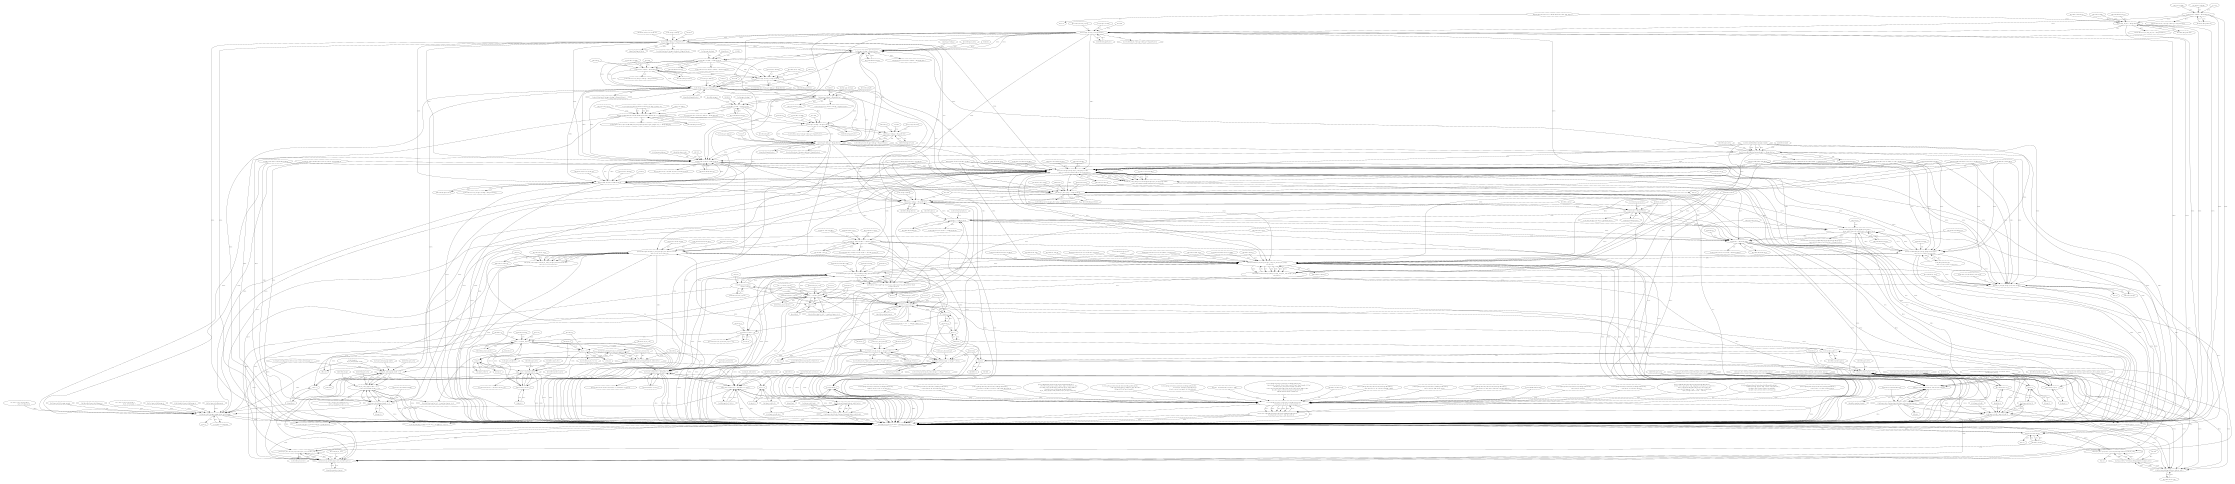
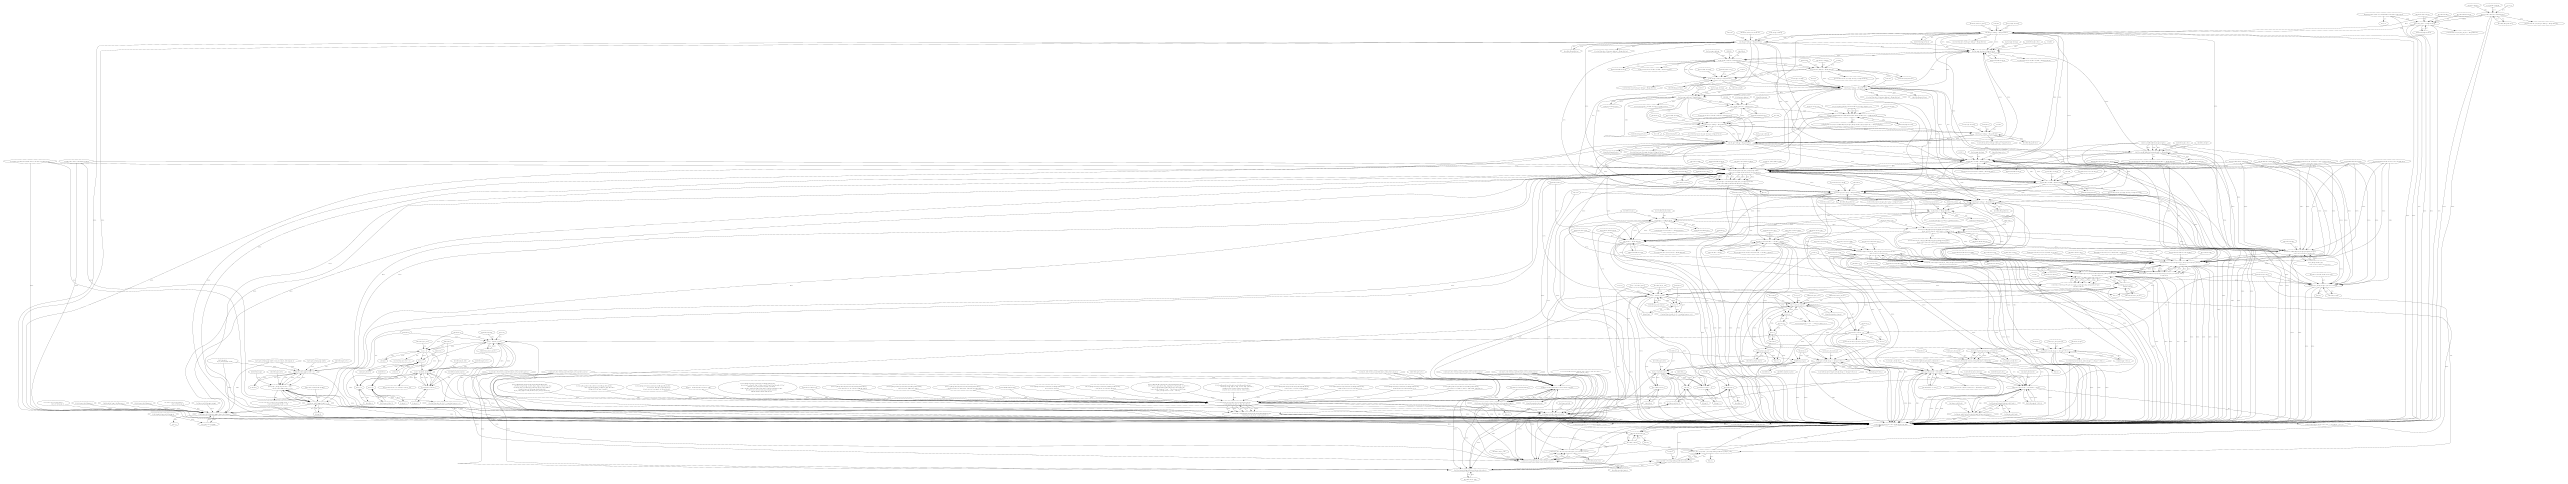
(907, 161) -> none
(980, 361) -> (1800, 361)
(147, 410) -> (186, 419)
none -> (2417, 413)
(2169, 470) -> (1470, 470)
